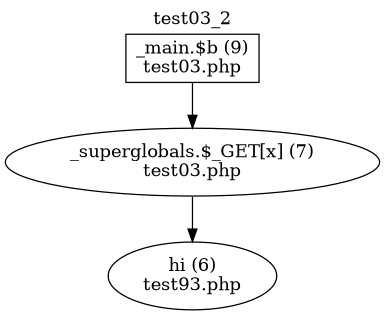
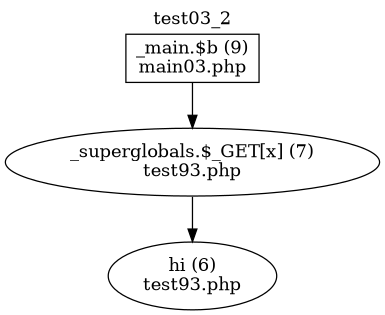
(192, 58) -> (192, 58)
(192, 162) -> (192, 162)
